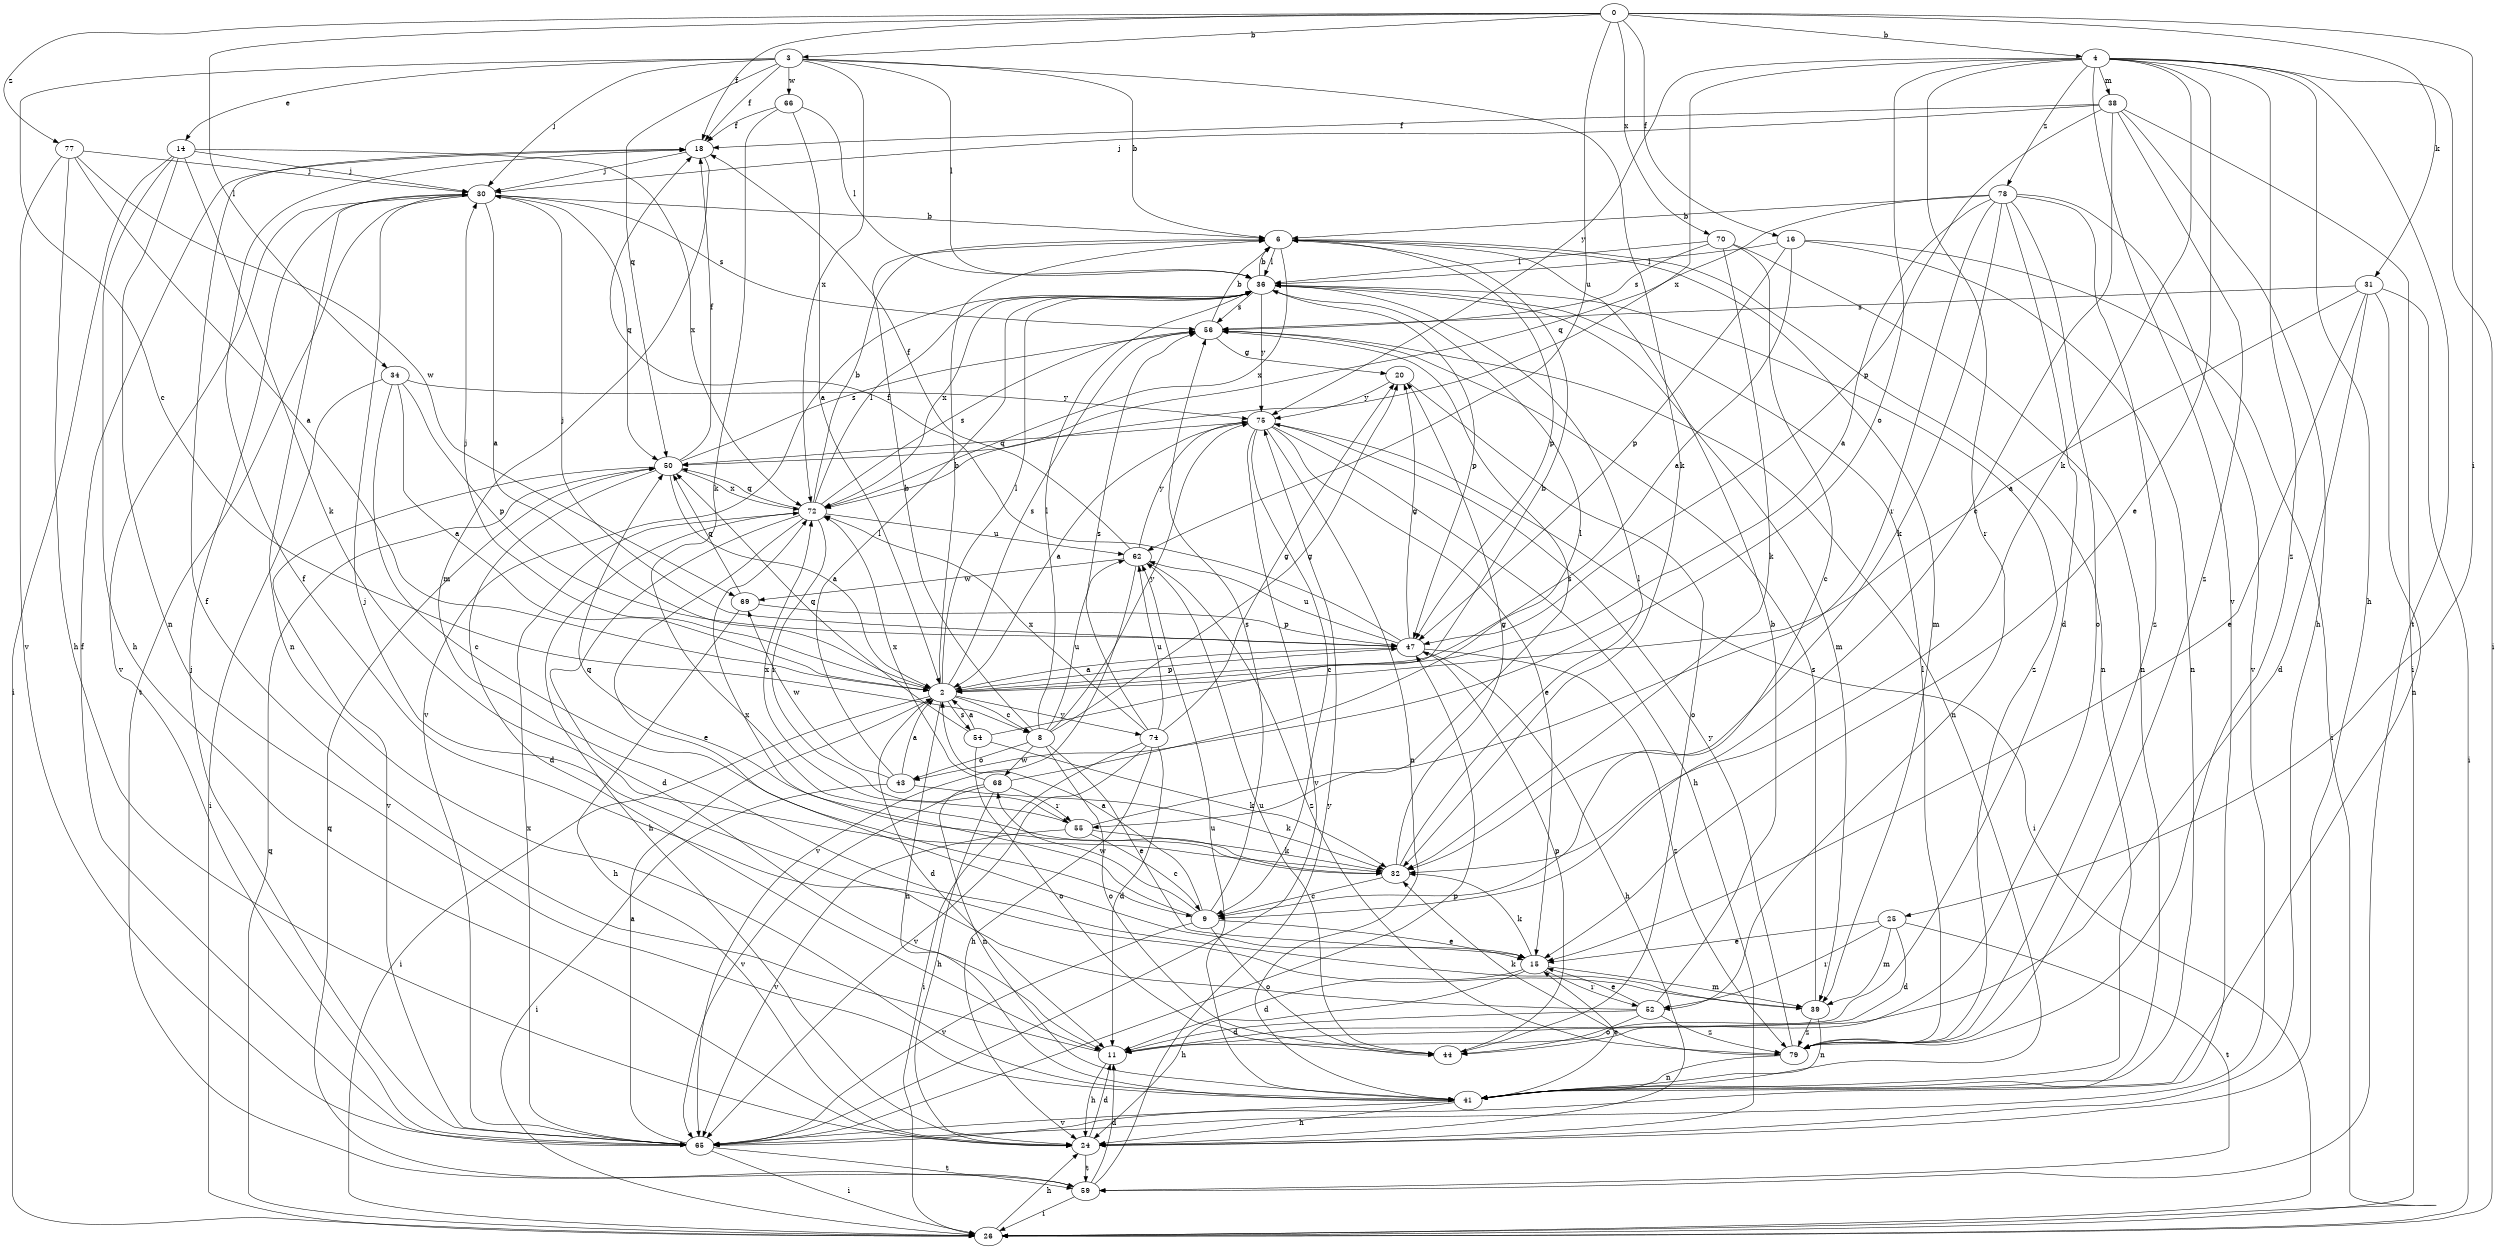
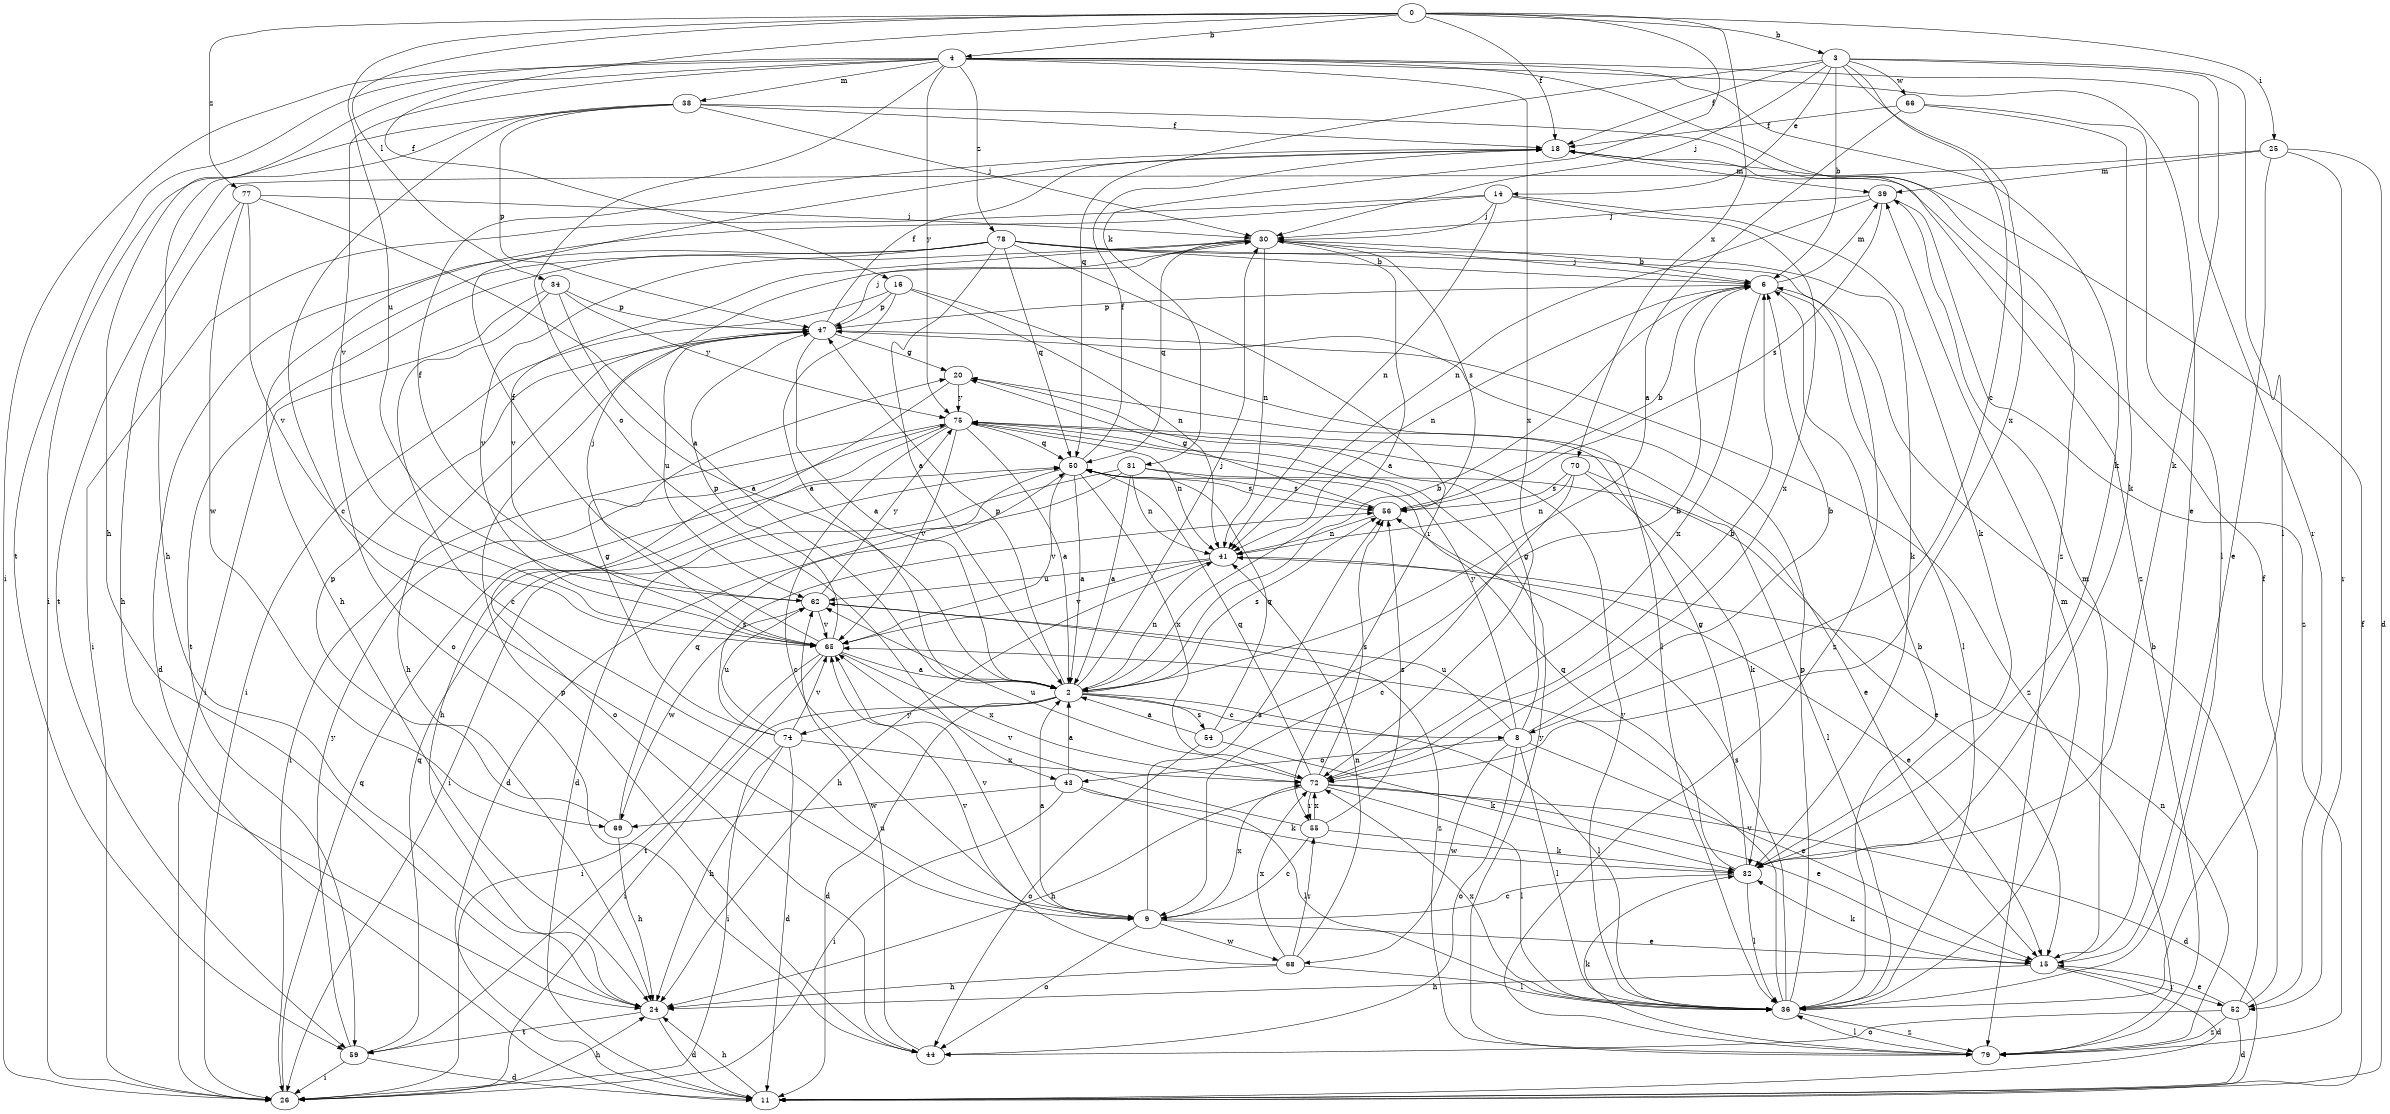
(593, 171) -> (1564, 265)
